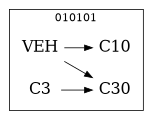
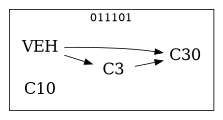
(76, 18) -> (112, 18)
(74, 48) -> (74, 58)
